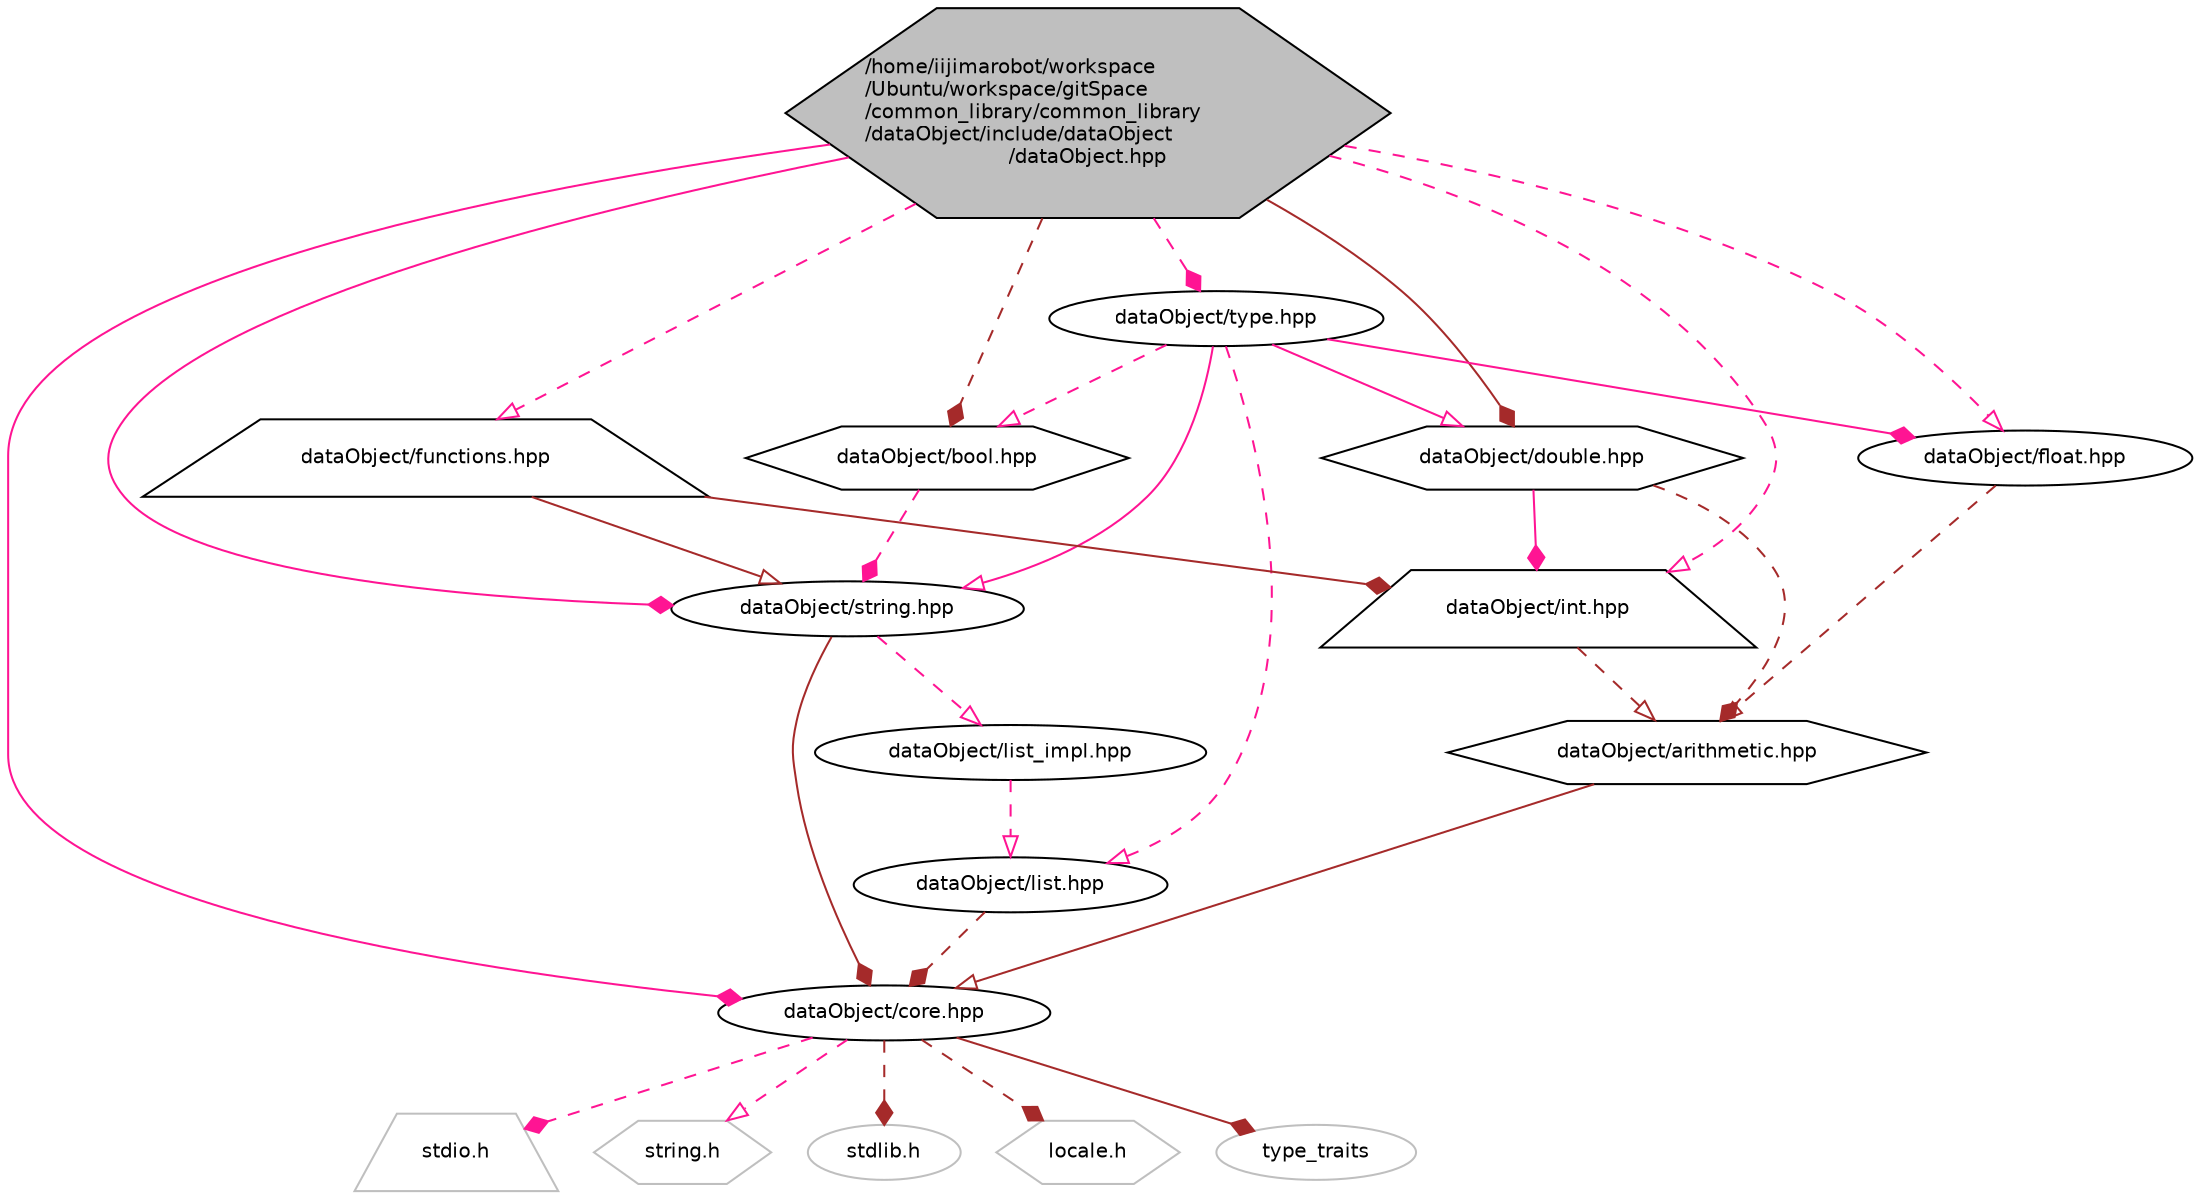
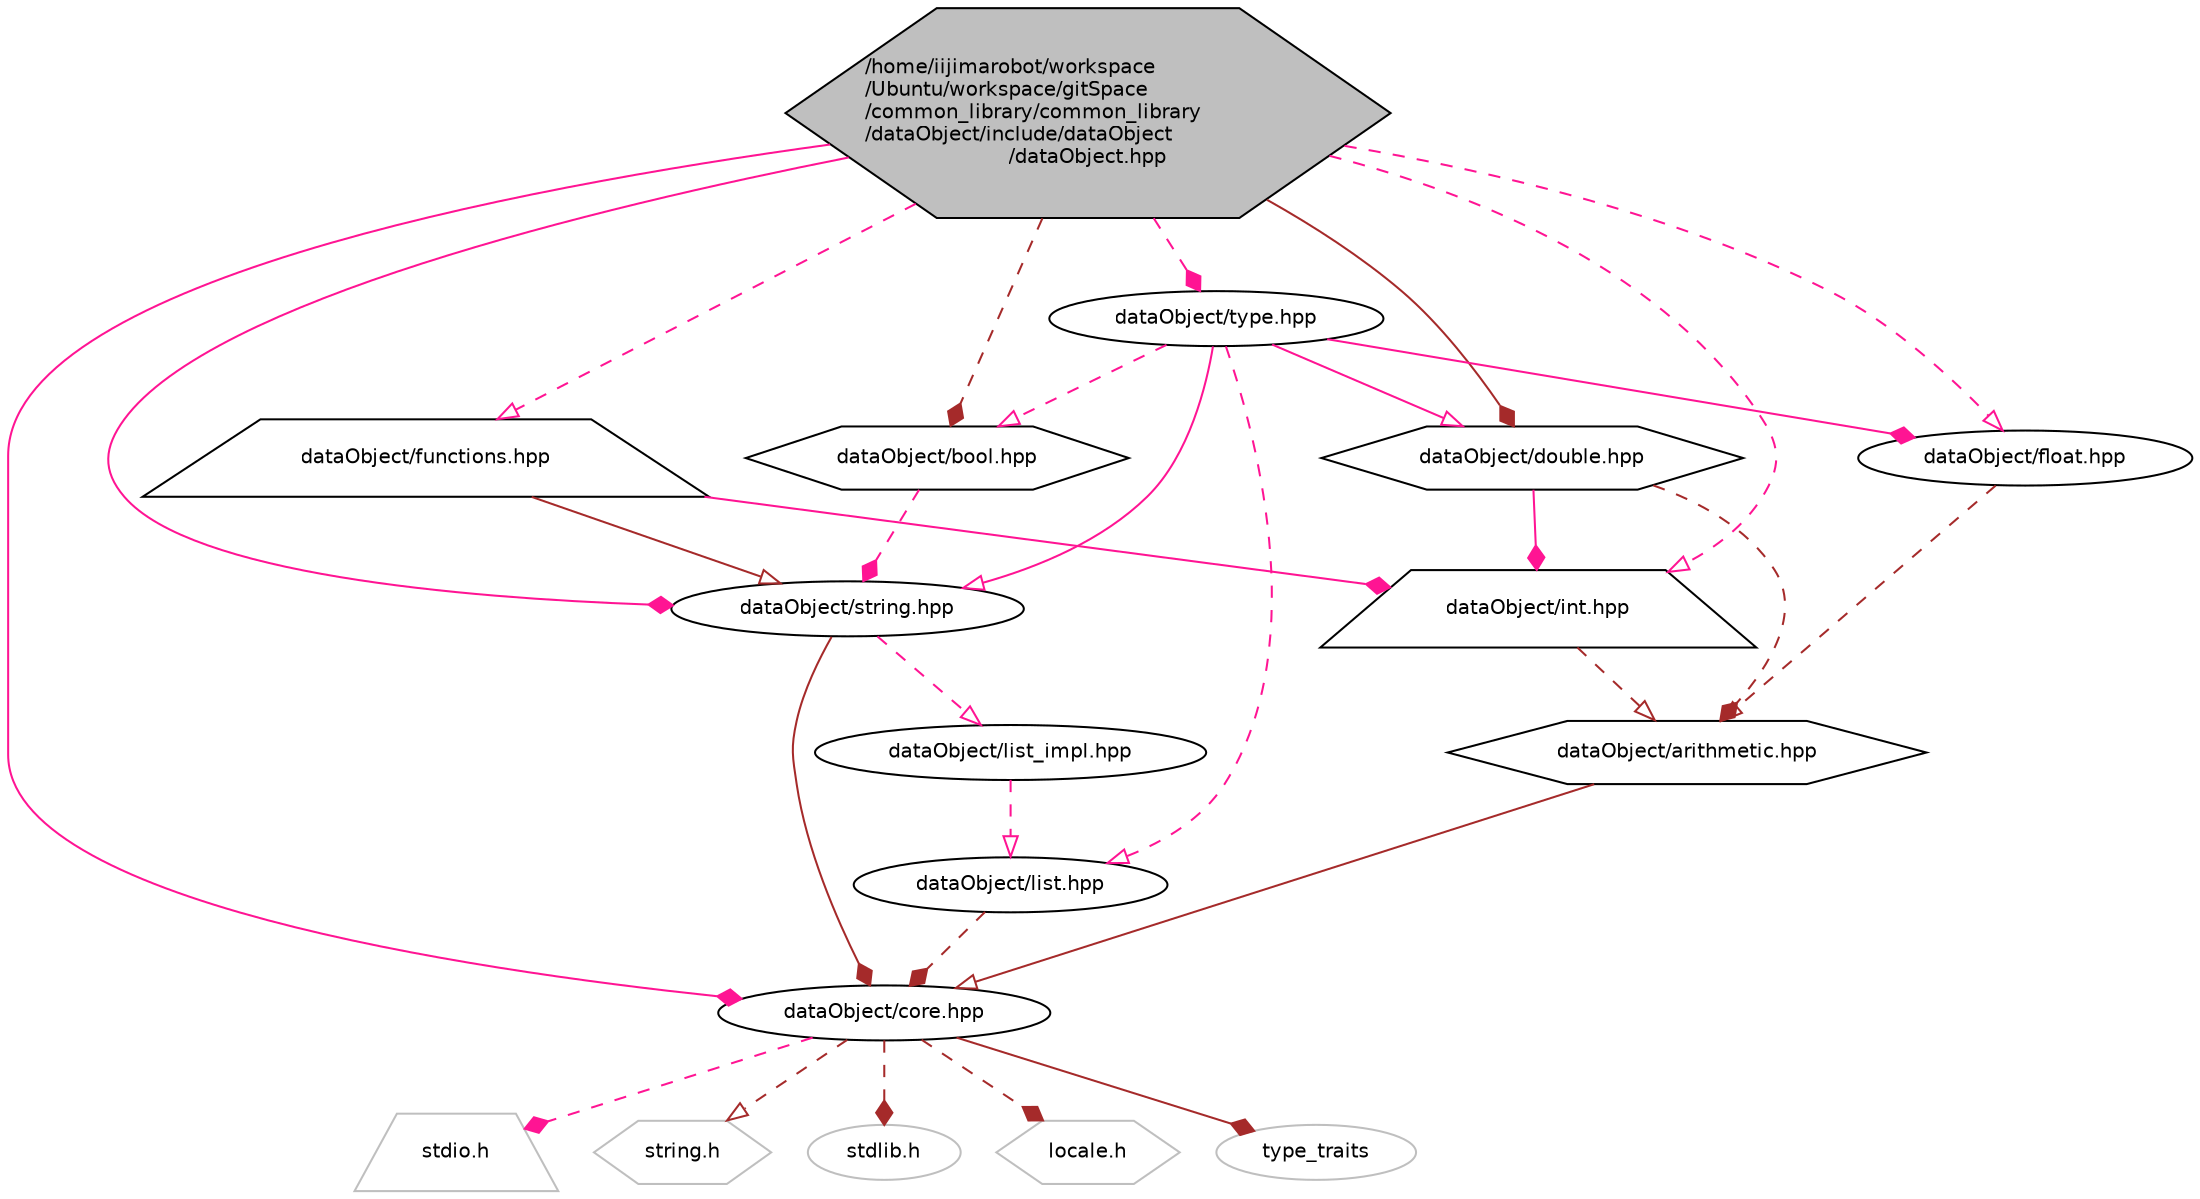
(1035, 540) -> (1035, 540)
(796, 1074) -> (796, 1074)
